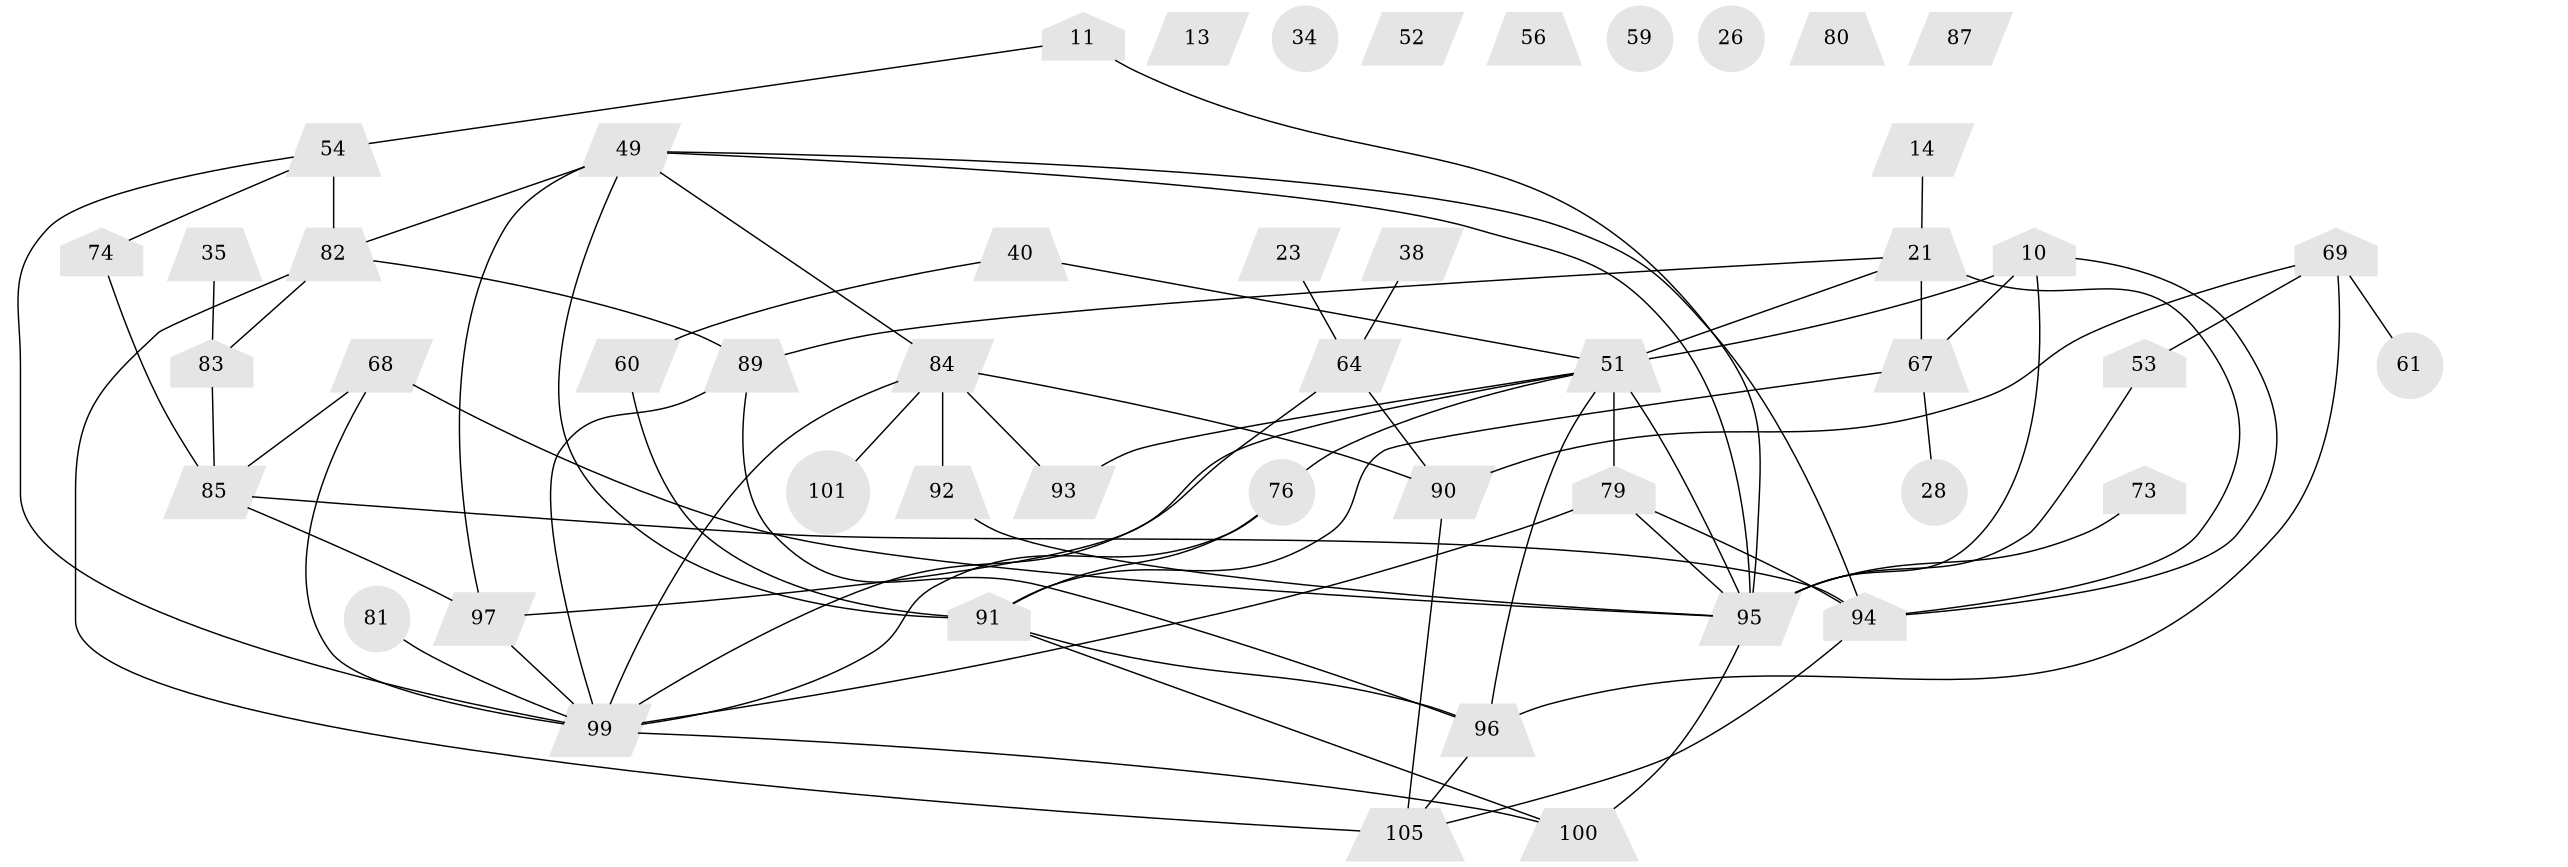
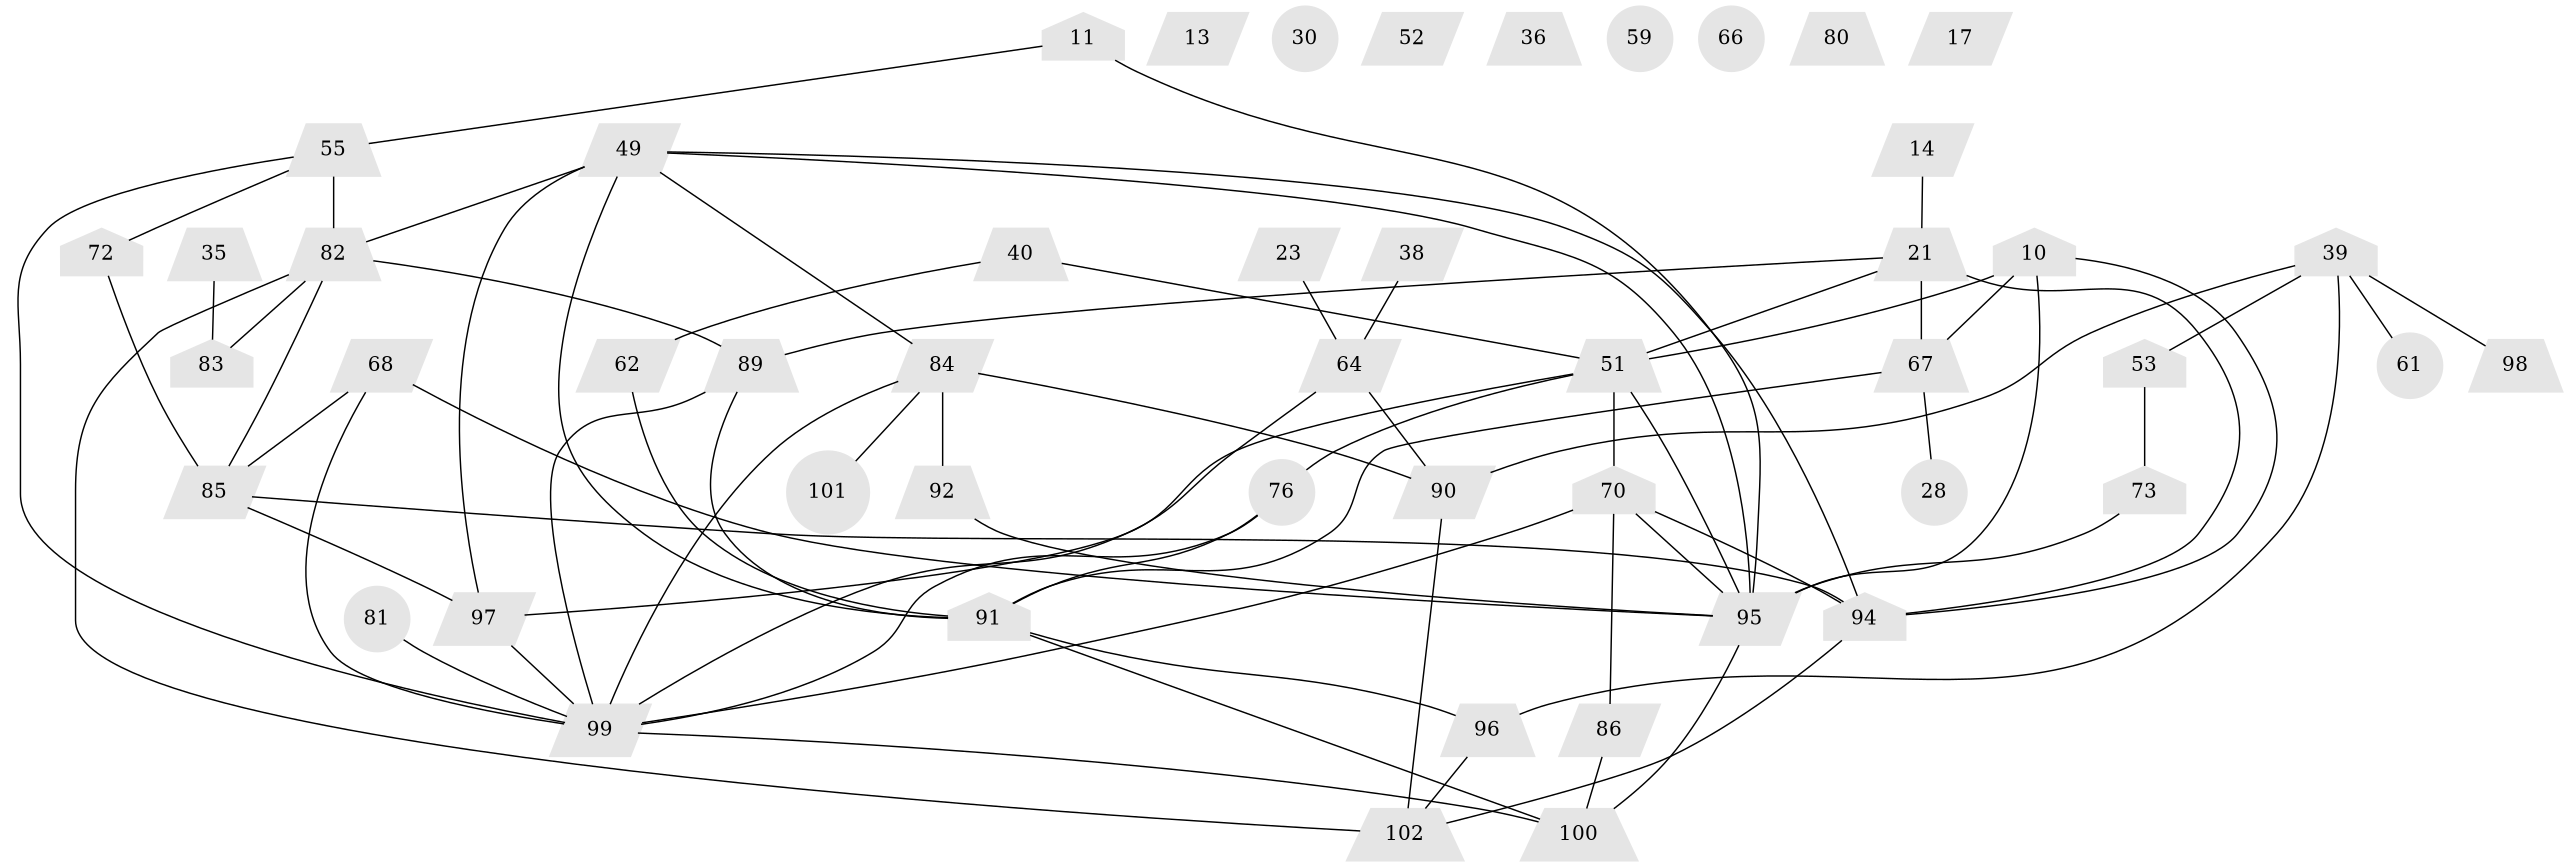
(1305, 39) -> (1305, 39)
(1534, 39) -> (1534, 39)
(1731, 39) -> (1731, 39)
(1961, 39) -> (1961, 39)
(334, 150) -> (334, 150)
(102, 254) -> (102, 254)
(2336, 254) -> (2336, 254)
(628, 366) -> (628, 366)
none -> (2516, 366)
(213, 427) -> (278, 375)
(1064, 492) -> none
(1614, 492) -> (1614, 492)
(2010, 545) -> (2145, 427)
(1523, 558) -> none
(1021, 582) -> (738, 548)
none -> (1610, 730)
(1405, 835) -> (1405, 835)
